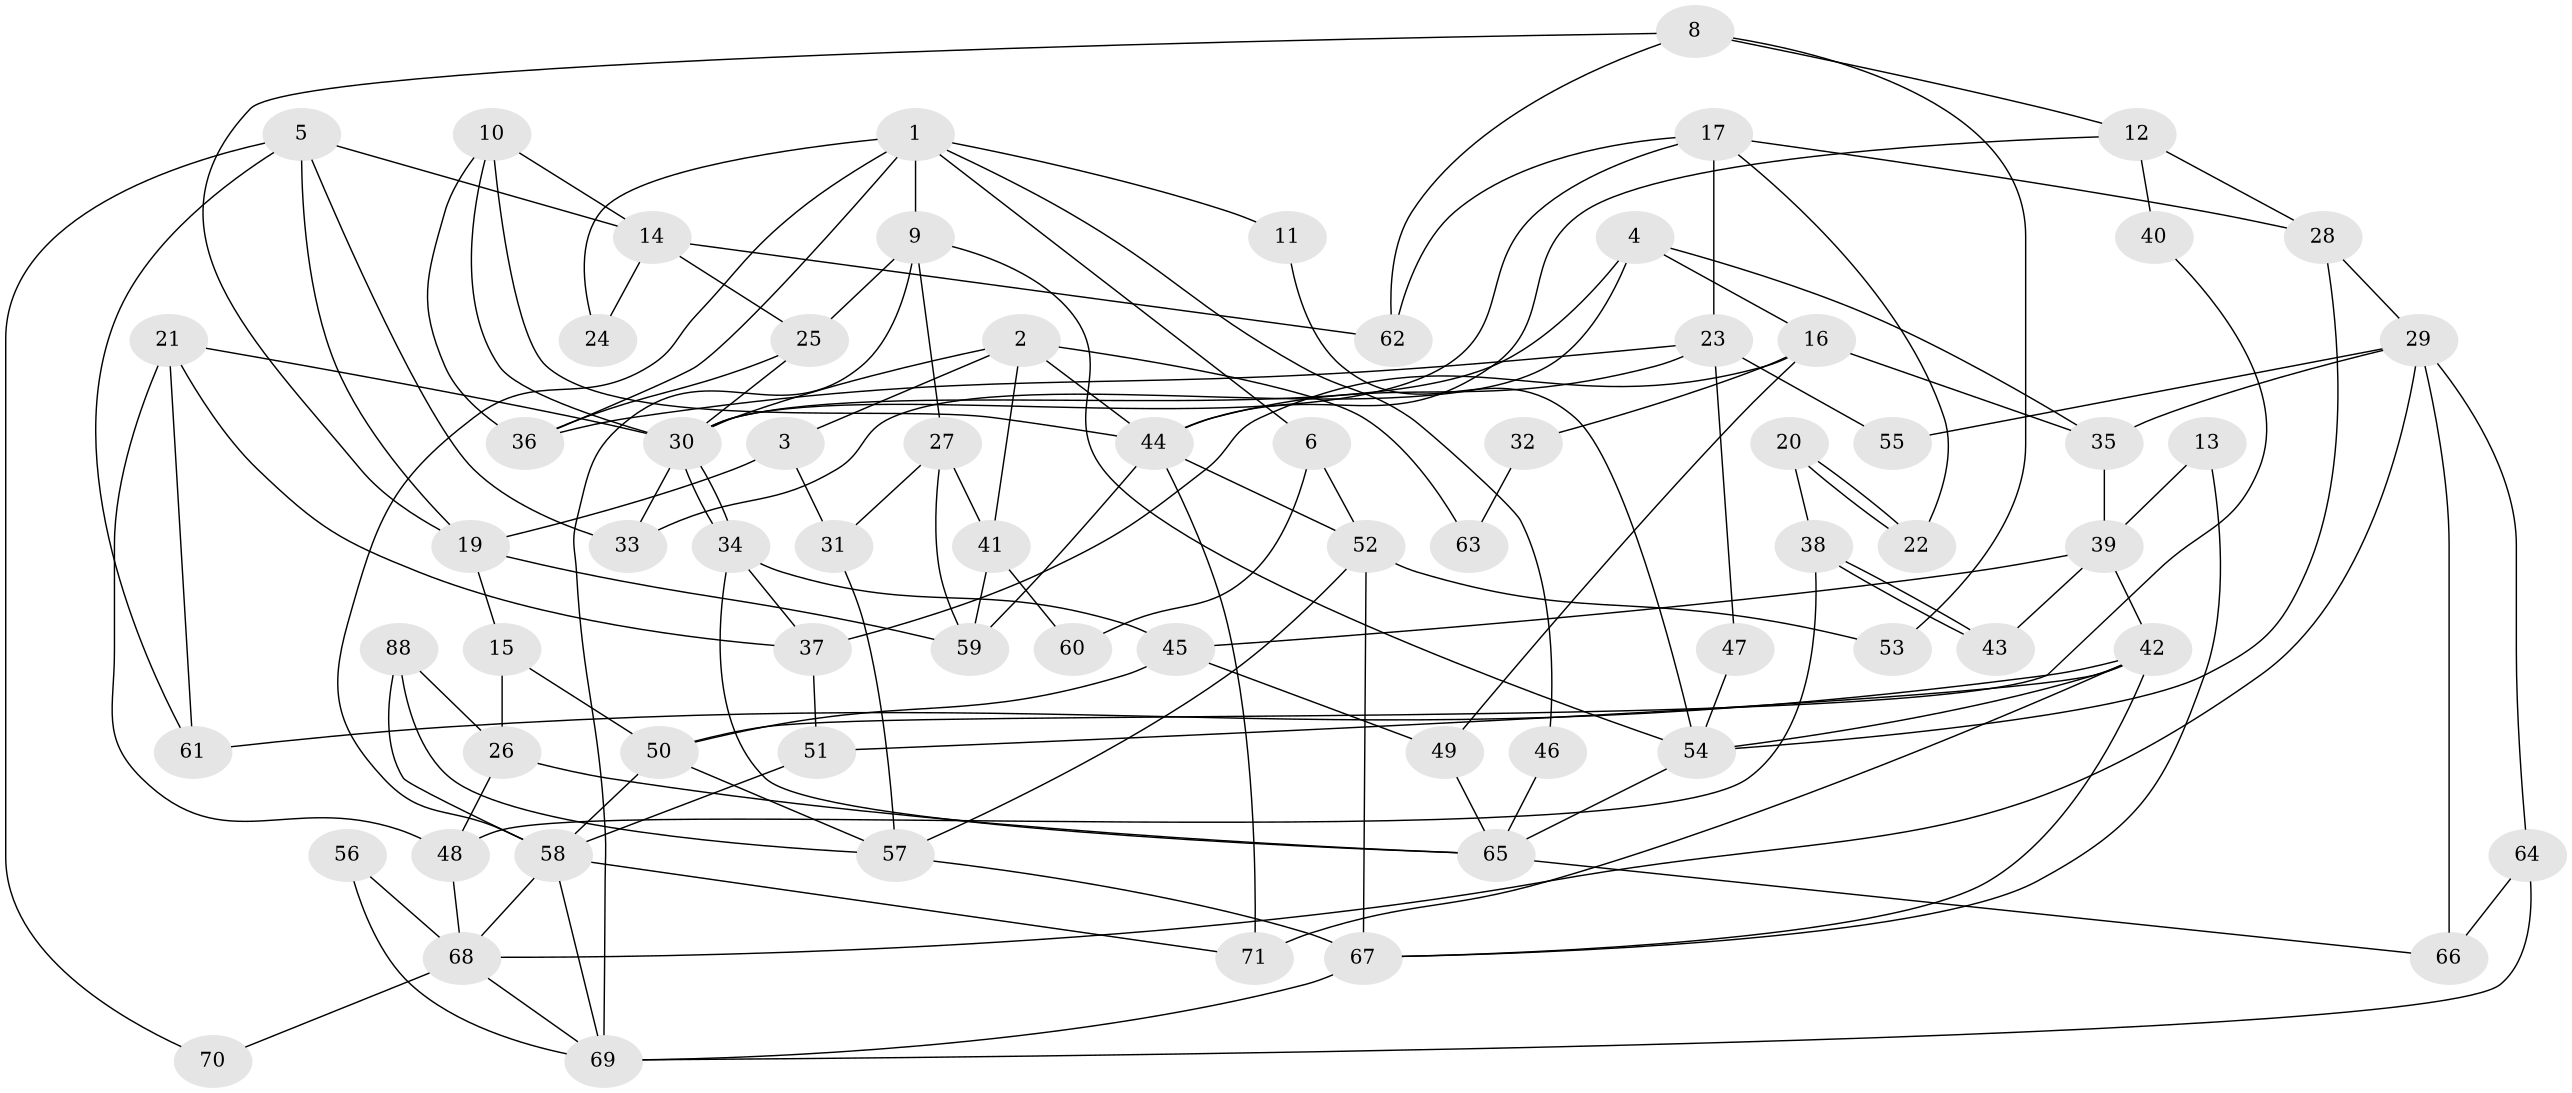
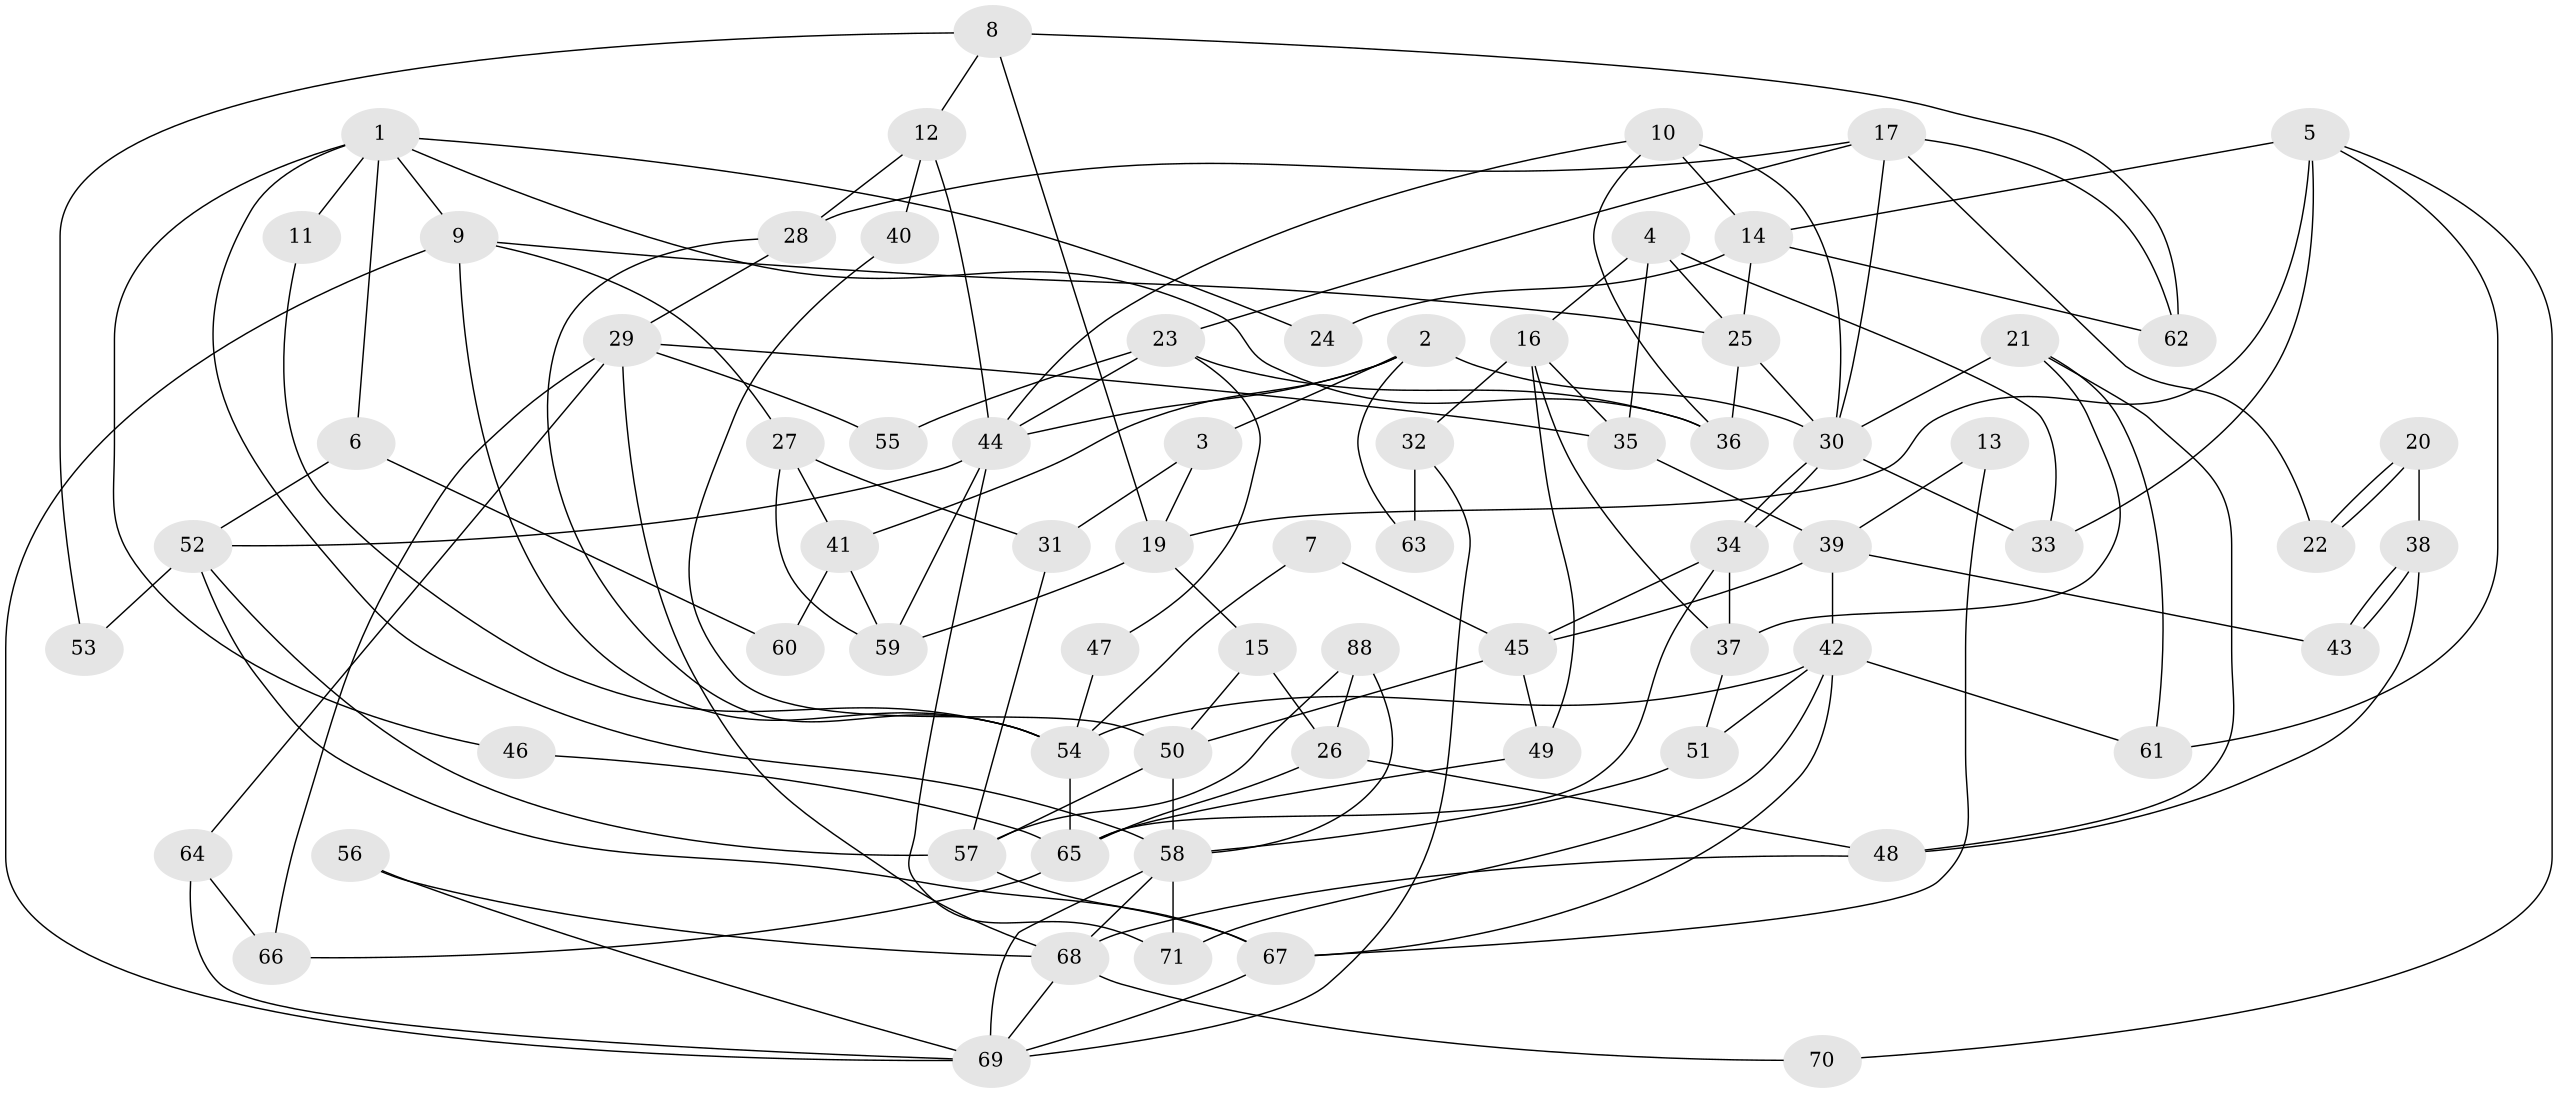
(1185, 400) -> (1696, 289)
none -> (1312, 546)
none -> (1420, 867)
